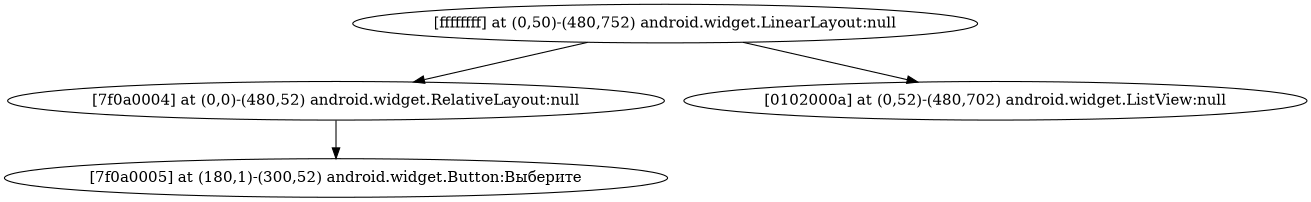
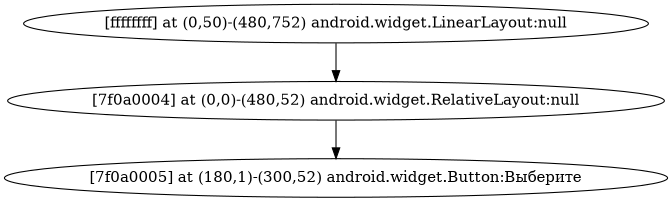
(995, 101) -> none
